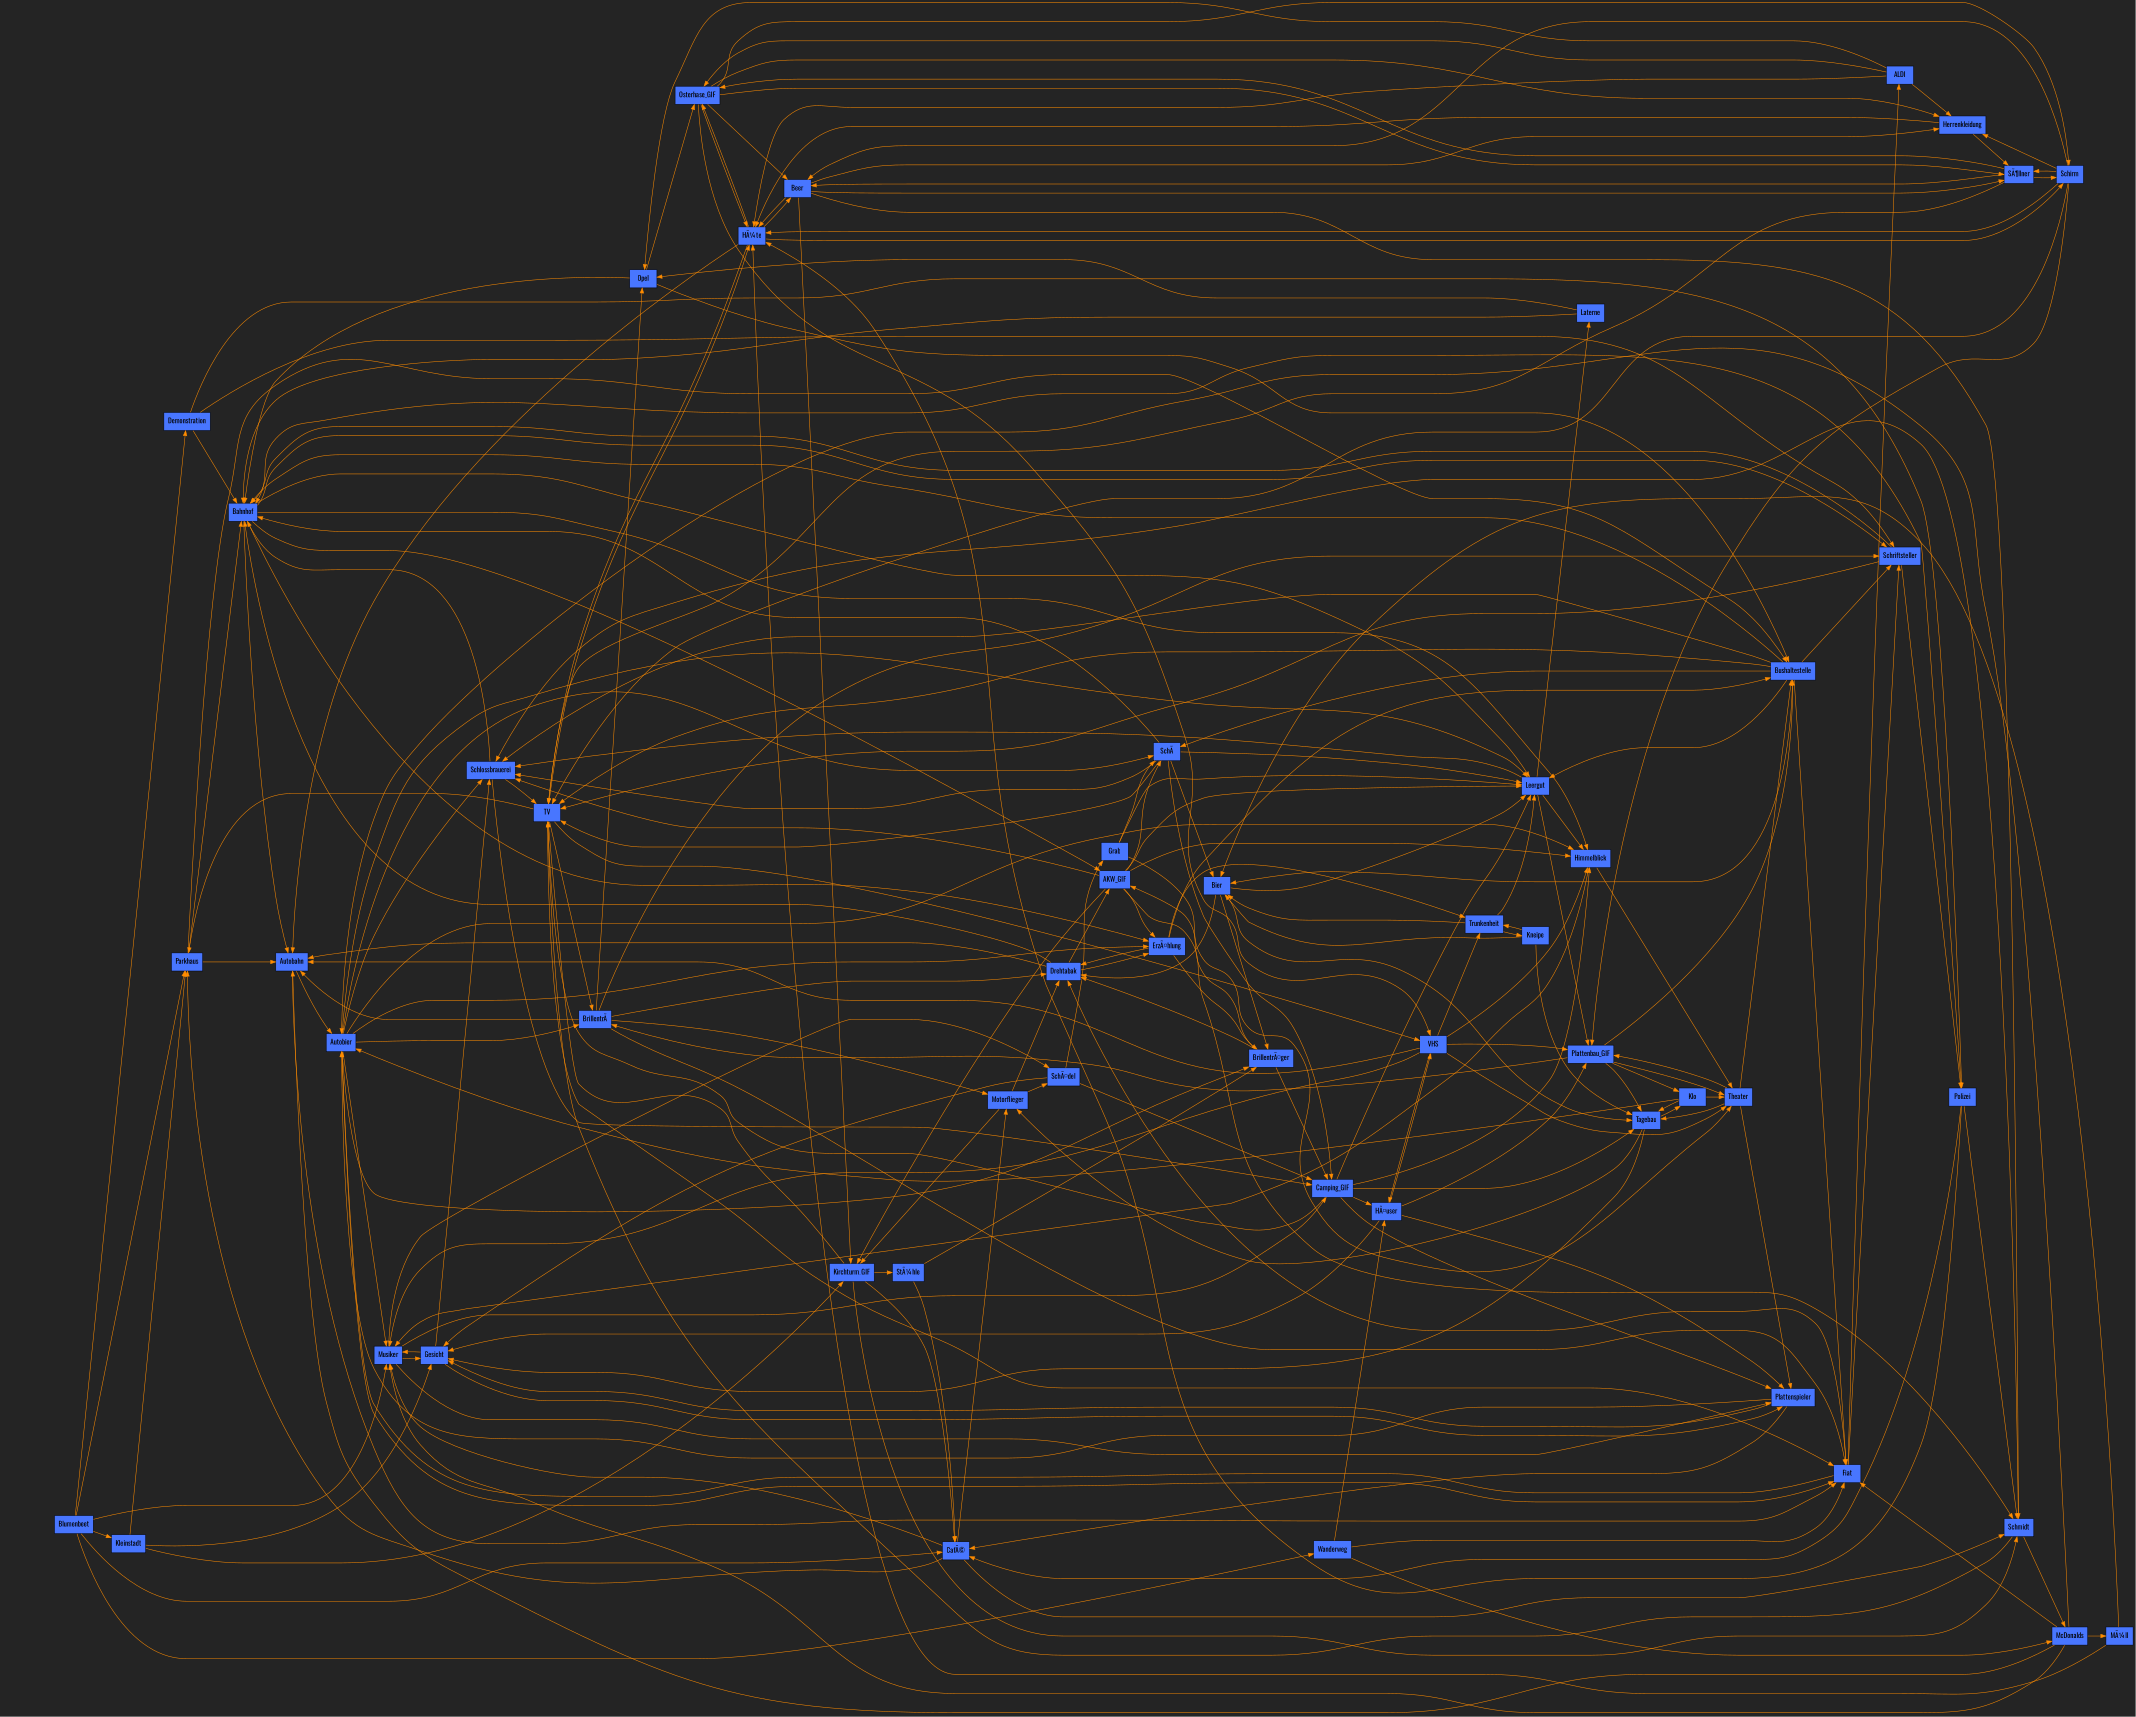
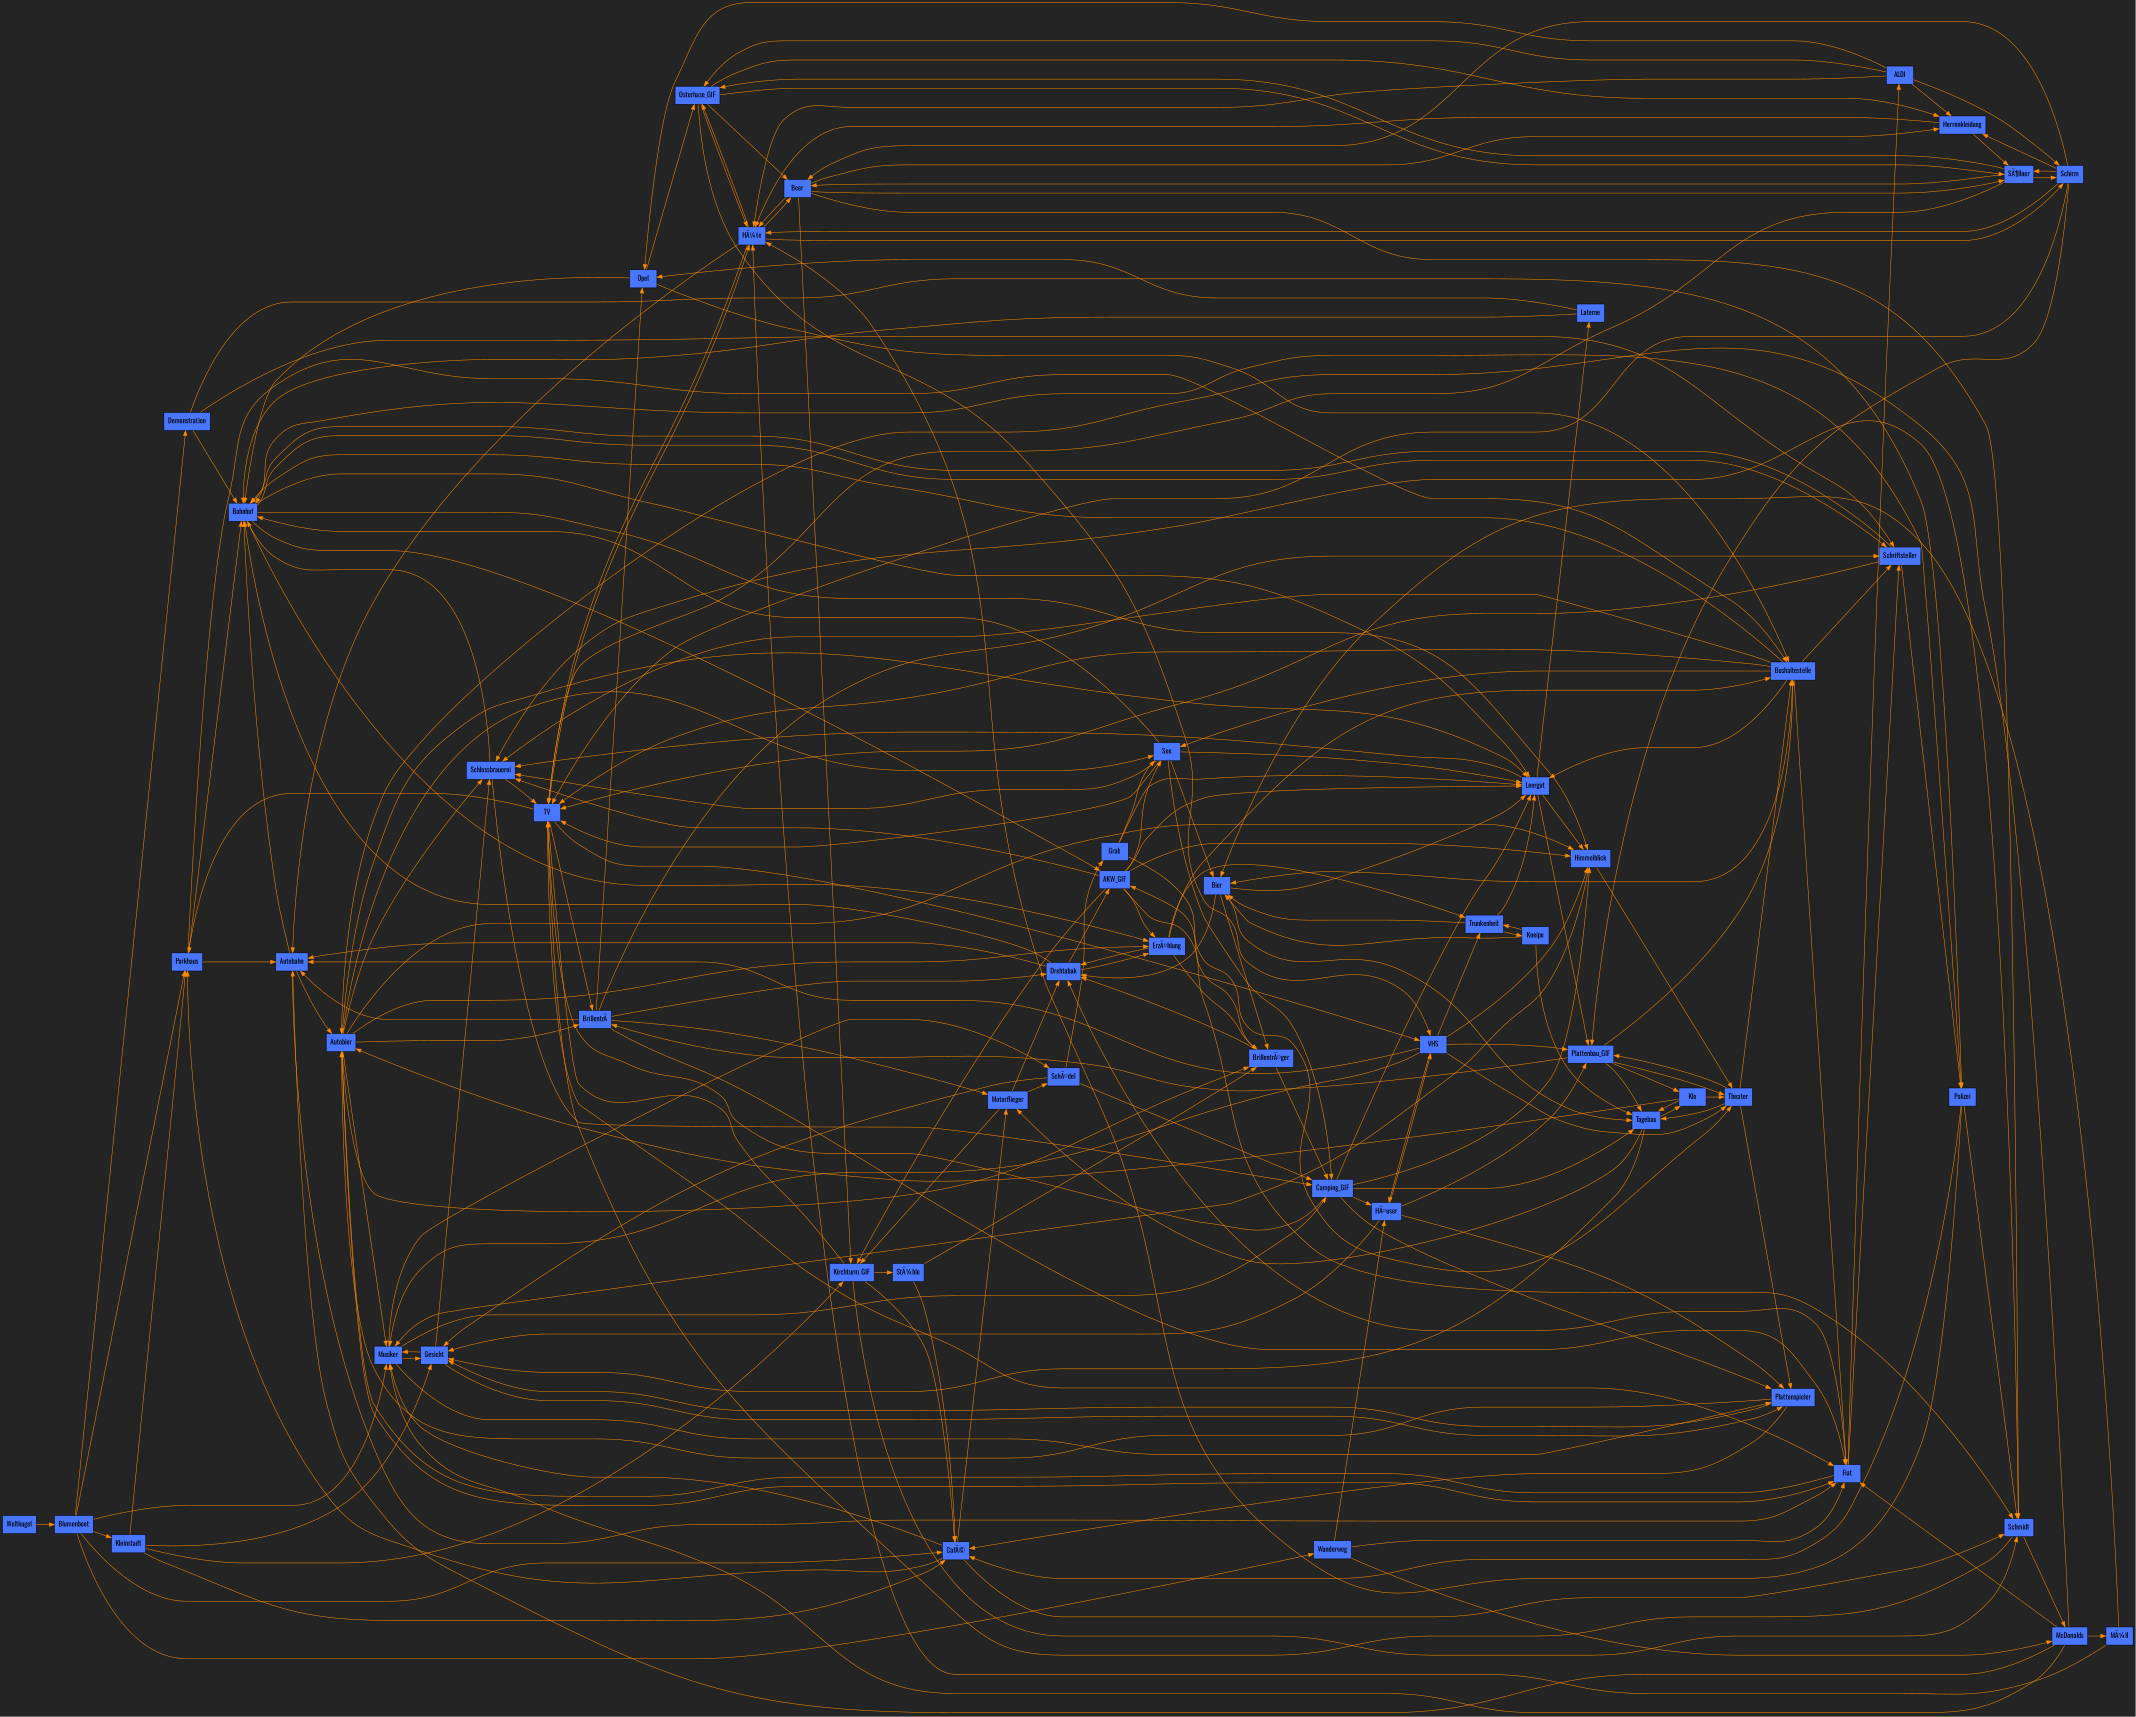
(1424, 3) -> (1989, 113)
(257, 736) -> (258, 741)
(1167, 752) -> (1167, 752)
none -> (19, 1525)
none -> (541, 1620)
